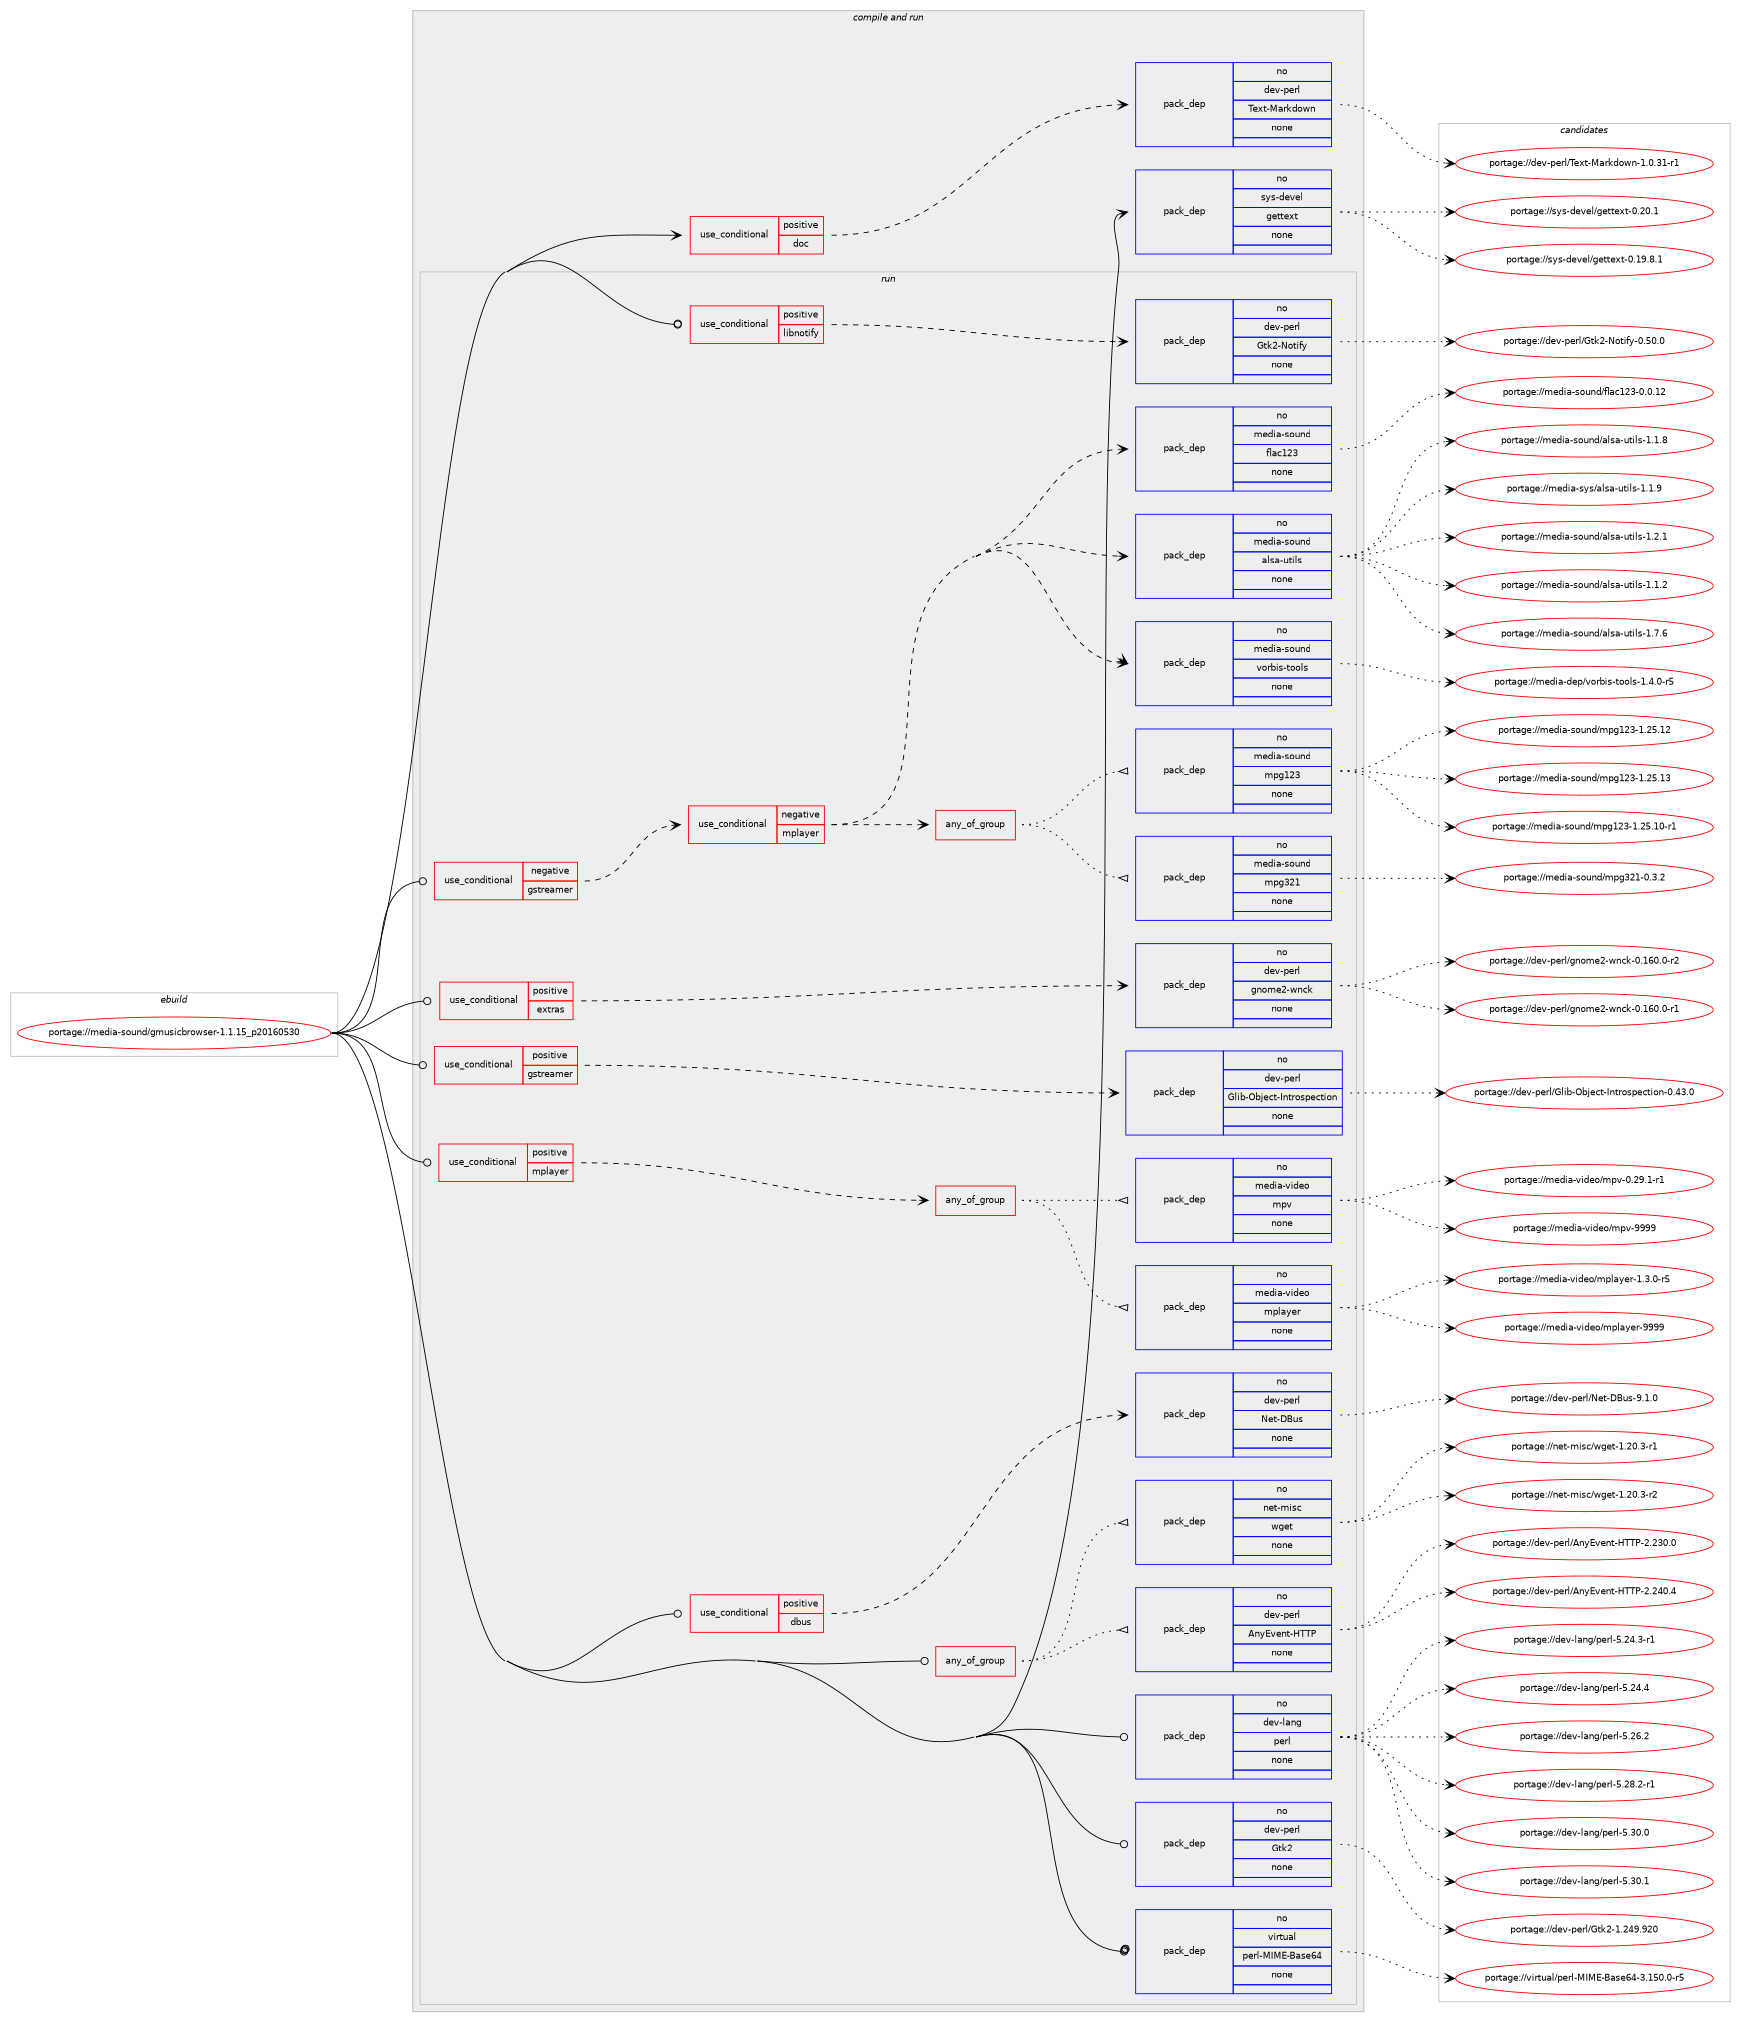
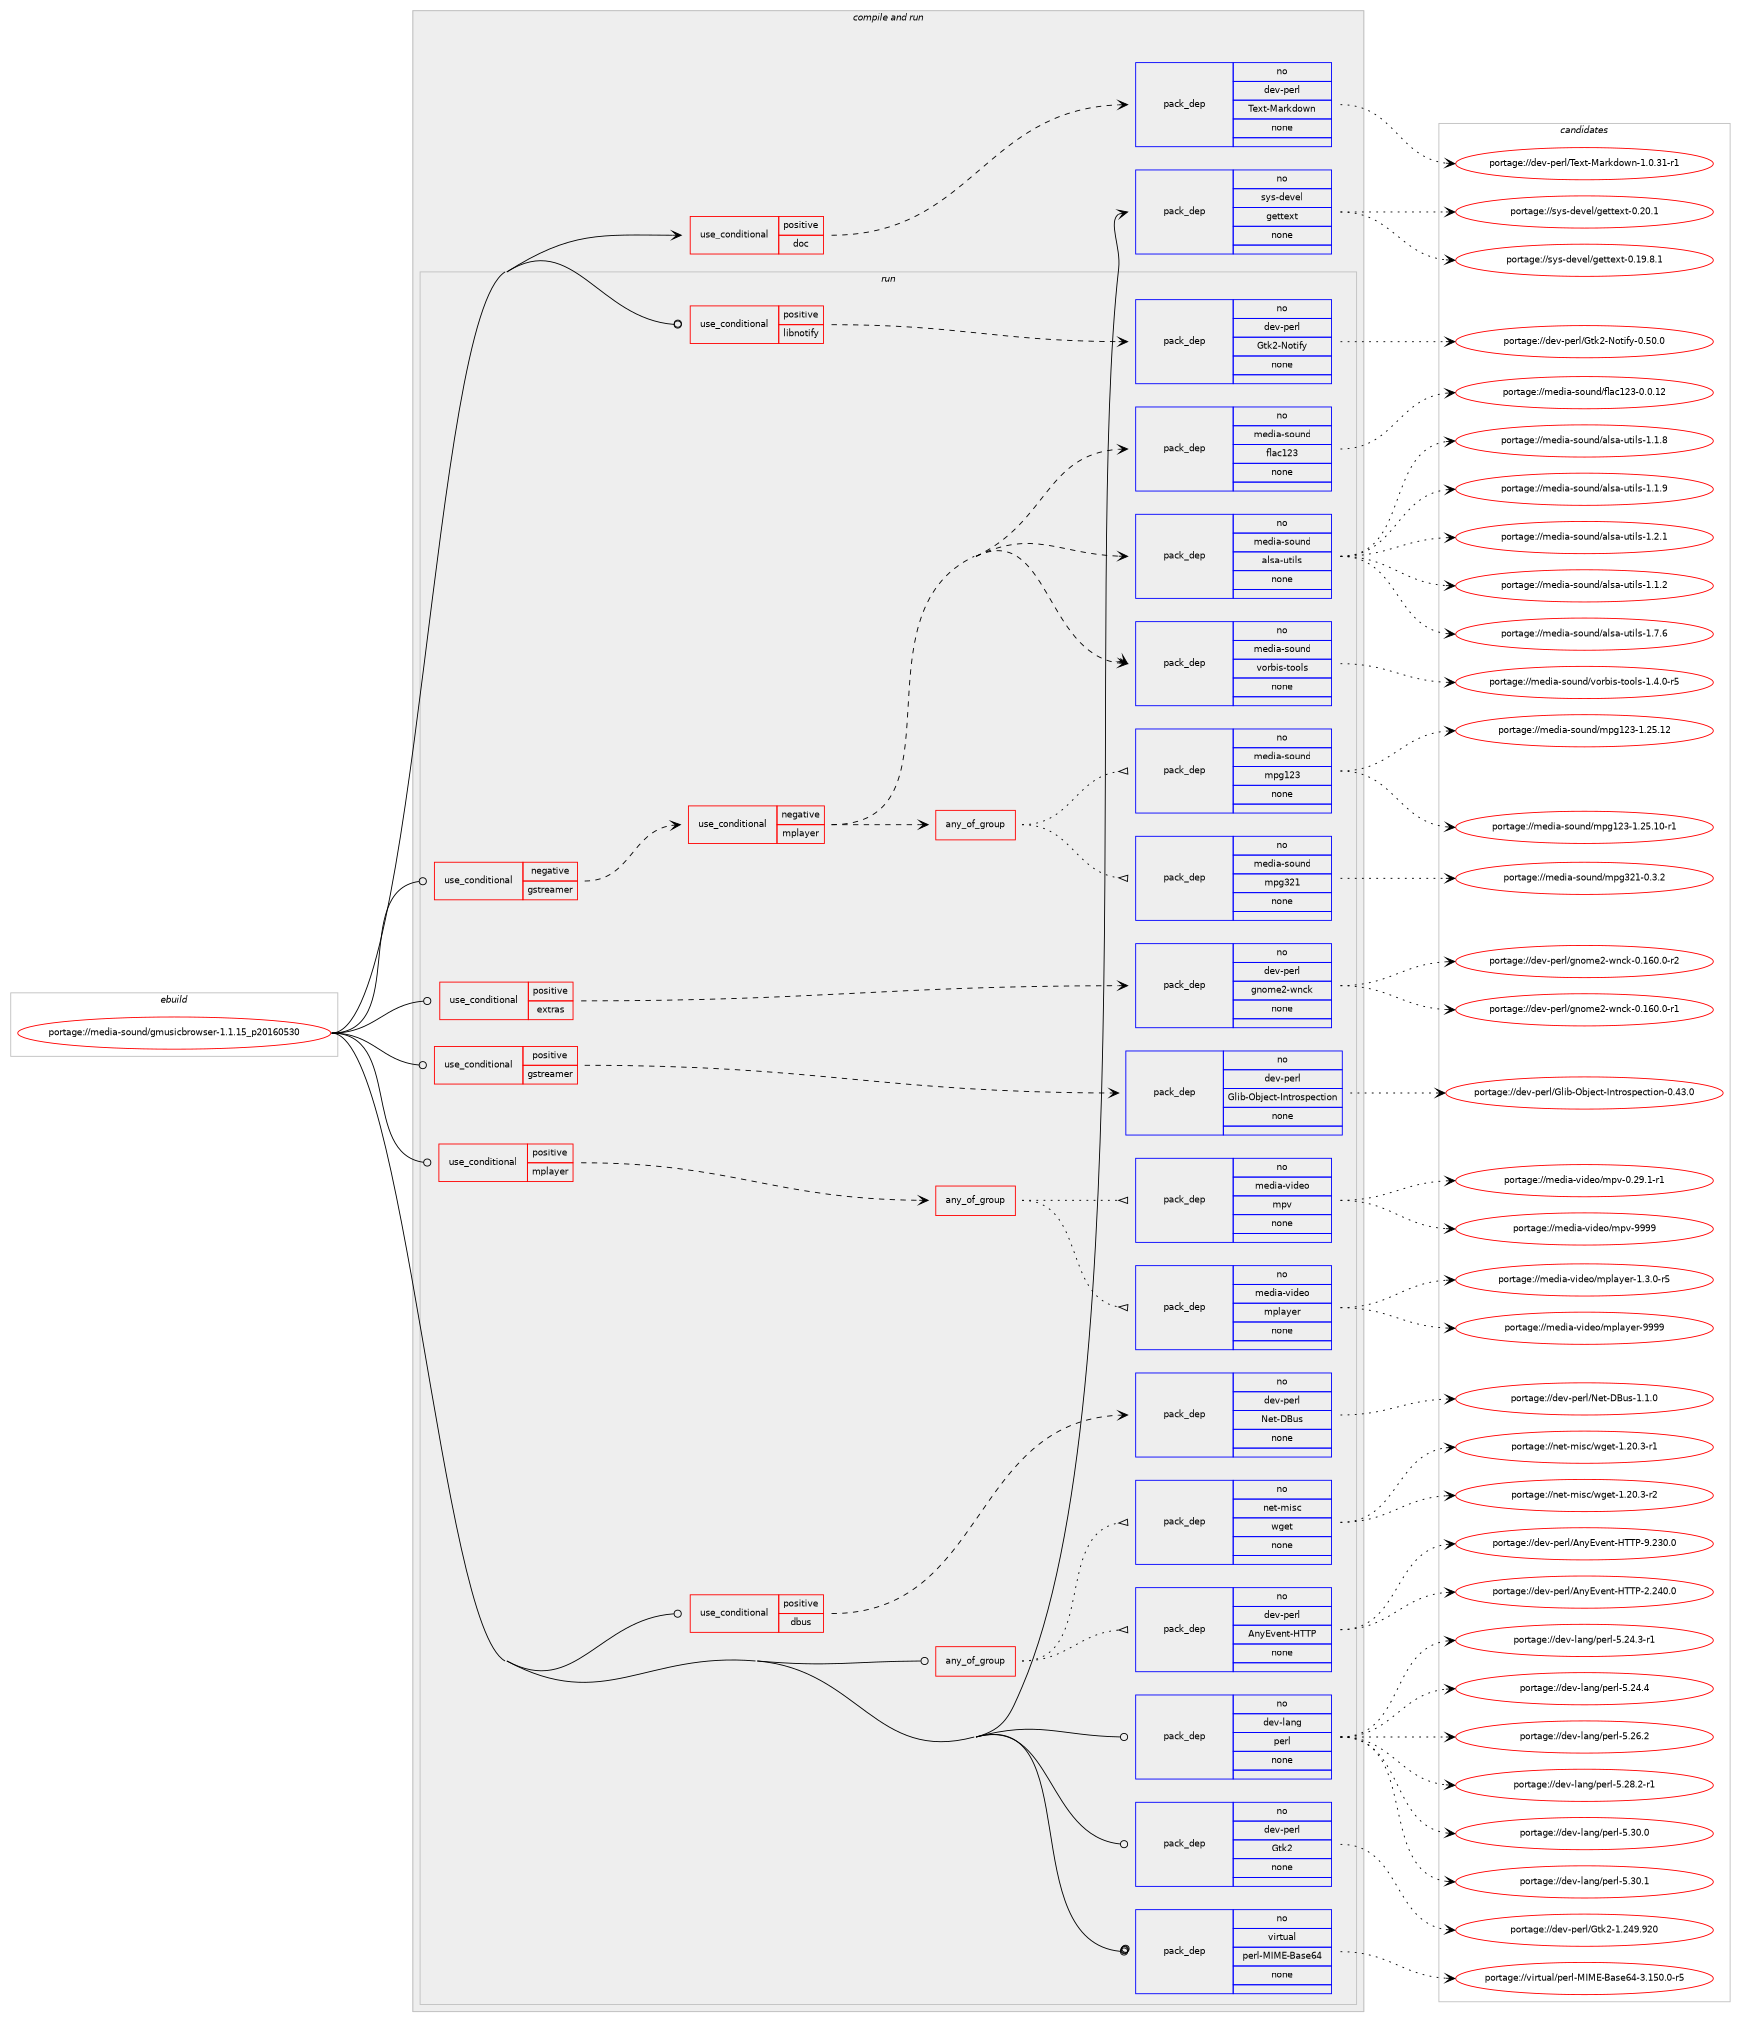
(1585, 489) -> (1585, 489)
(1585, 682) -> (1585, 682)
(1585, 779) -> none
(1585, 1399) -> (1585, 1399)
(1585, 1544) -> (1585, 1544)
(1585, 1592) -> (1585, 1592)
